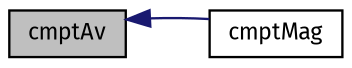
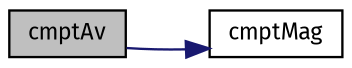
(180, 18) -> (156, 49)
